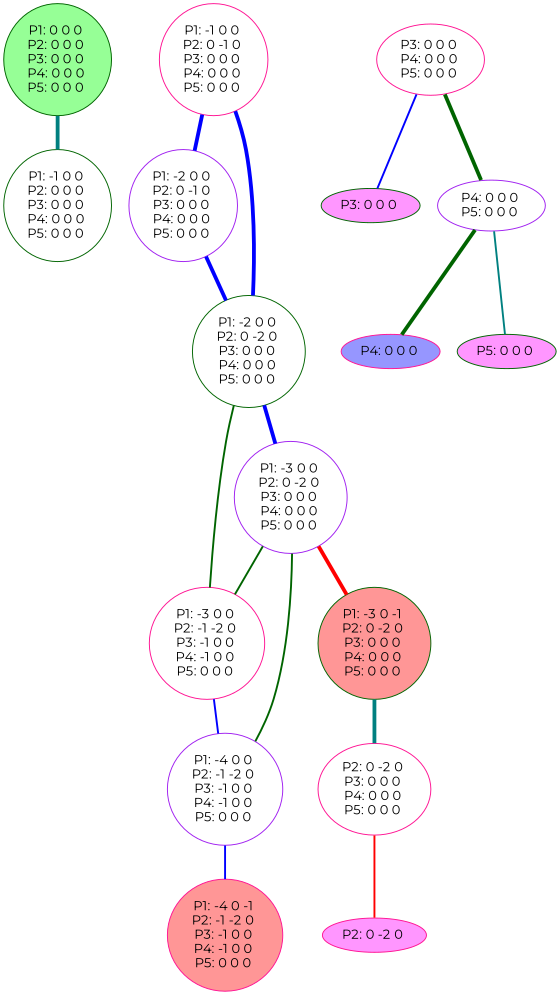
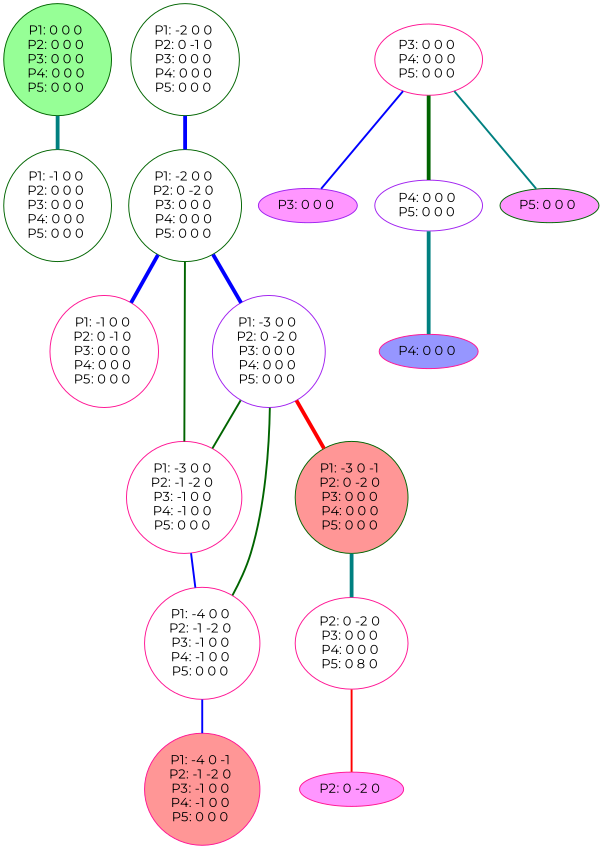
(198, 133) -> none
(183, 206) -> (185, 60)
(371, 206) -> (308, 206)
(438, 282) -> (429, 283)
(500, 283) -> (495, 140)
(225, 789) -> (202, 643)
(374, 789) -> (352, 643)
